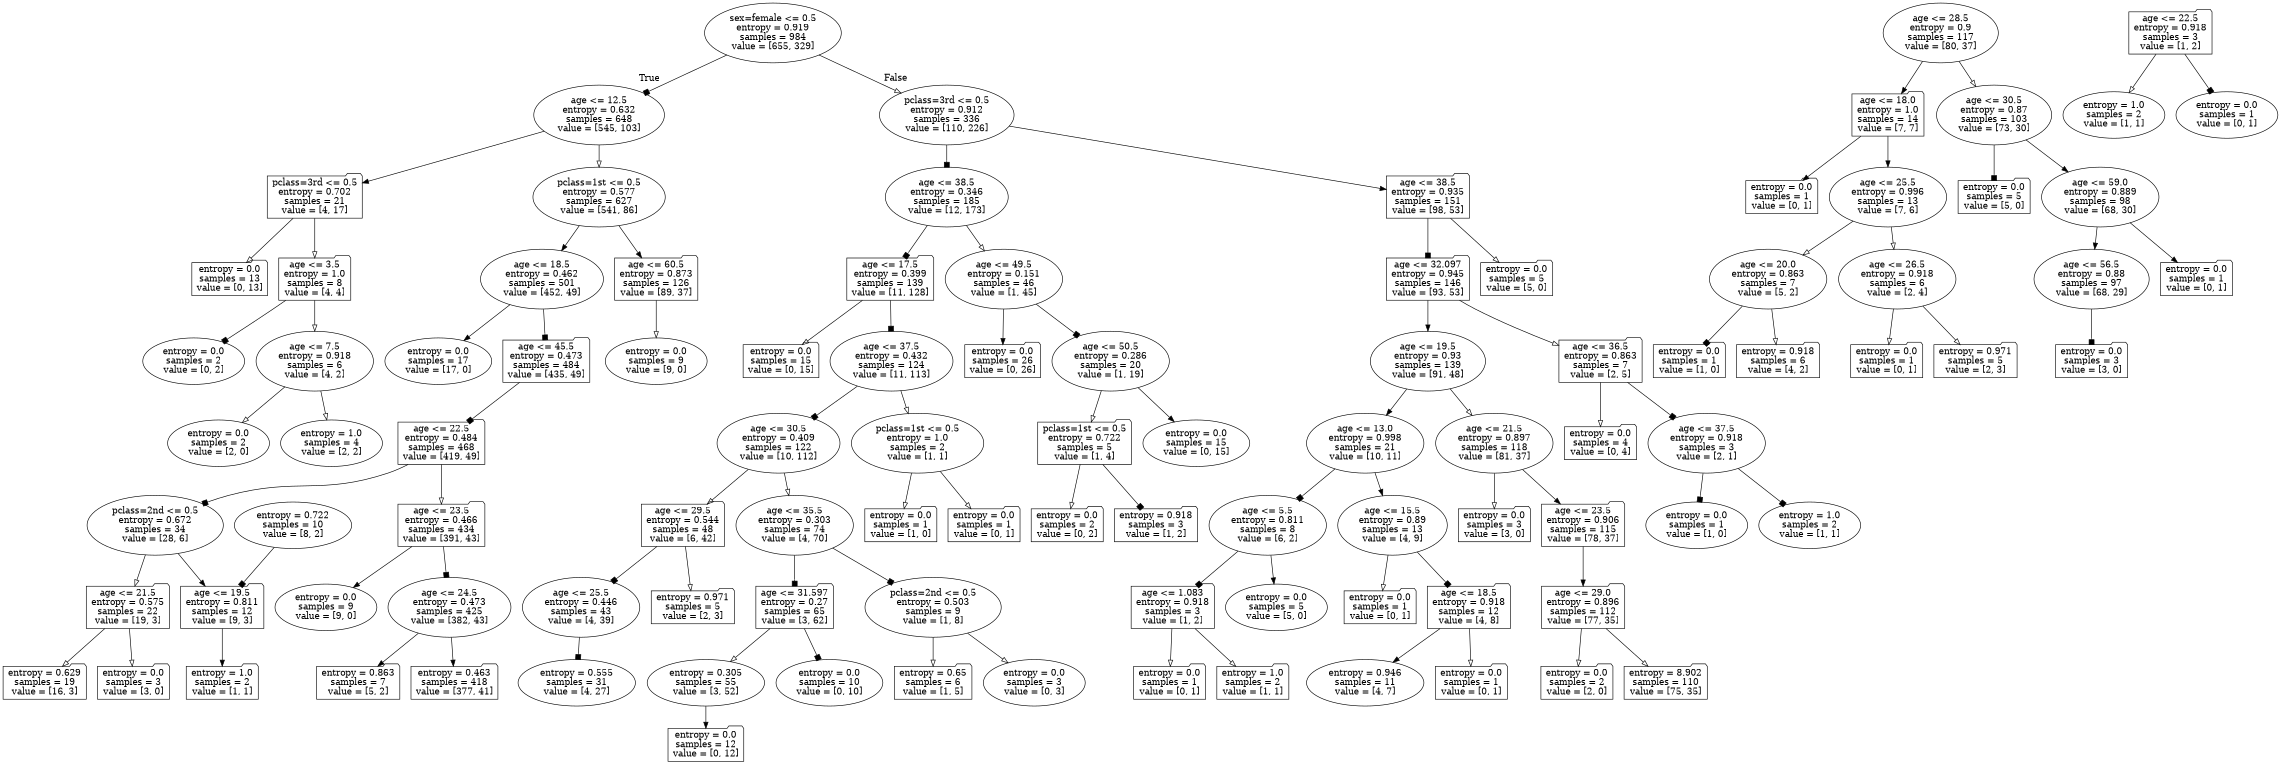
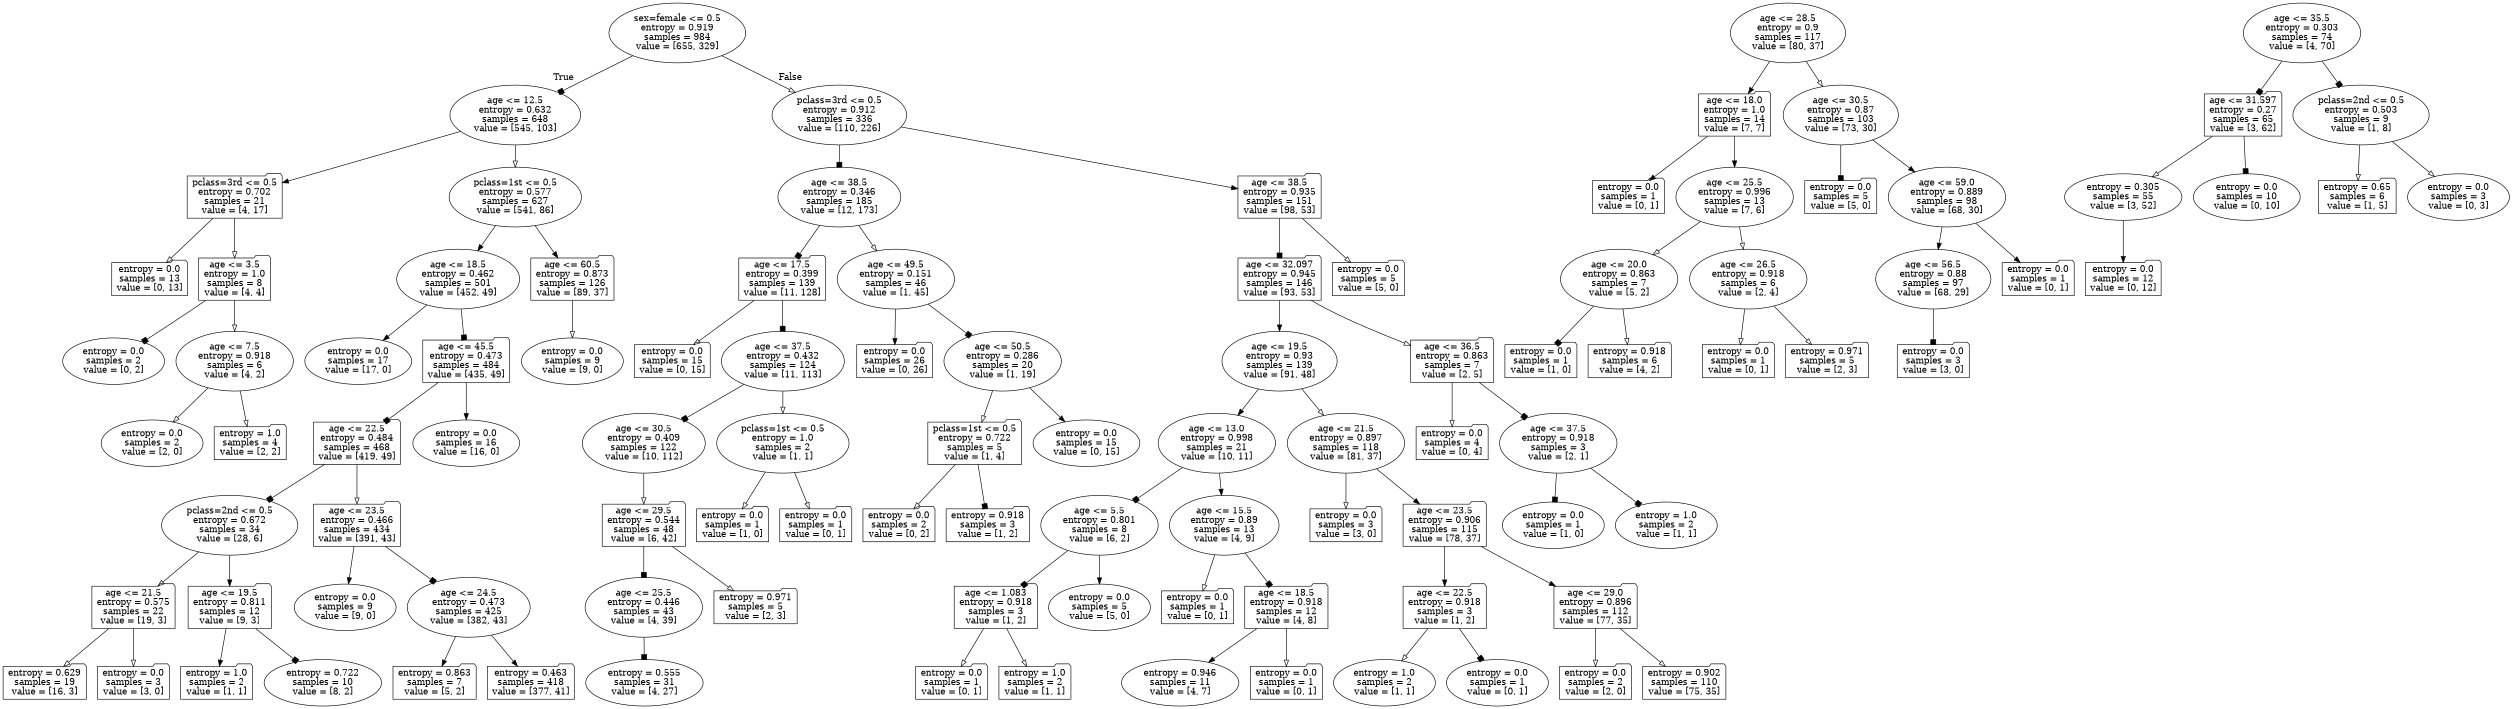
(332, 443) -> (250, 443)
none -> (466, 443)
(786, 481) -> none
(1268, 525) -> (1099, 525)
none -> (1445, 563)
(259, 564) -> (274, 643)
(1666, 683) -> (1684, 683)
